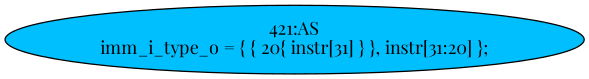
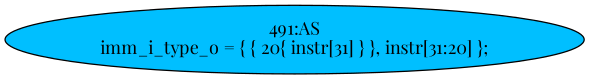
(295, 40) -> (295, 40)
